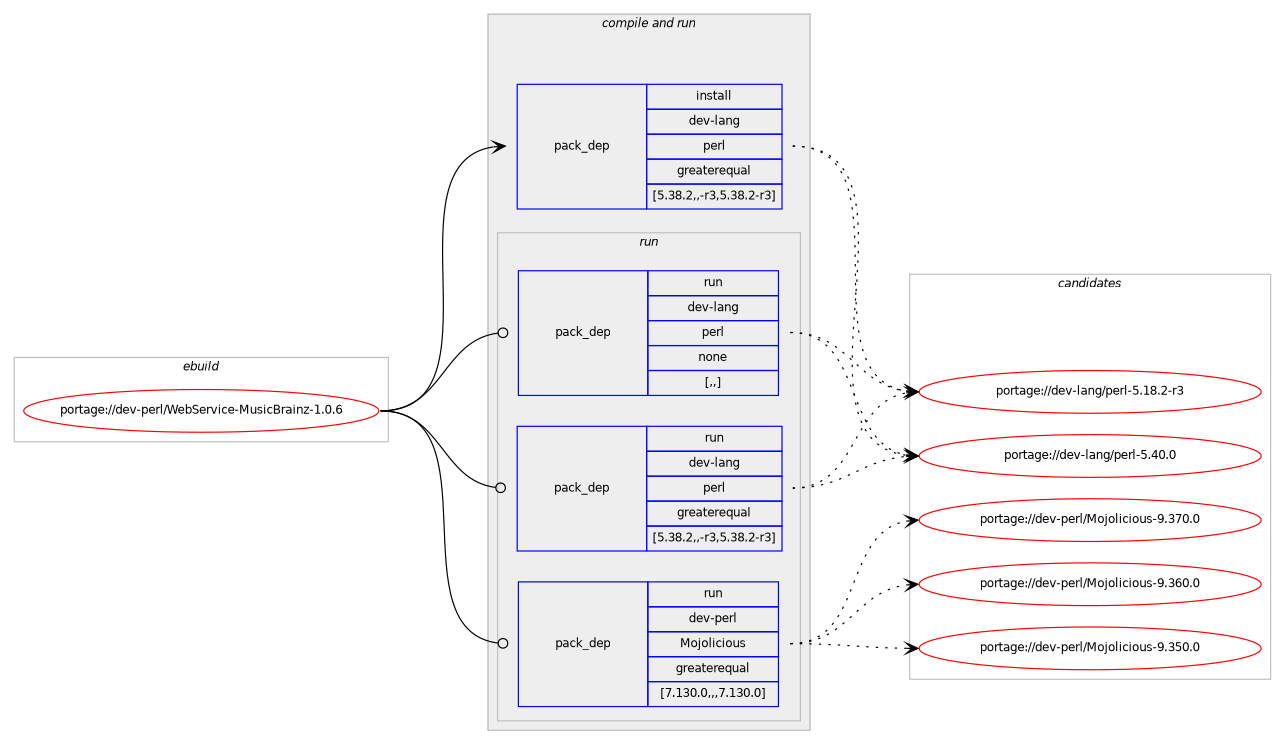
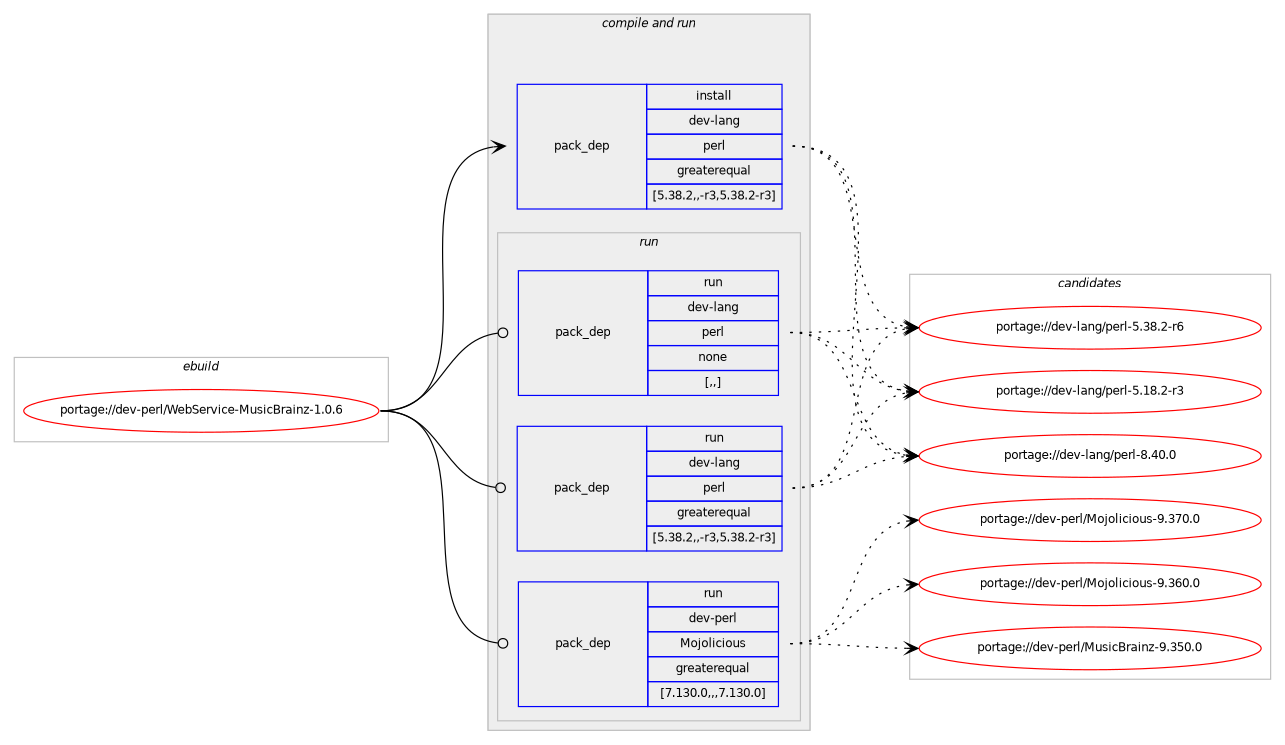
none -> (1090, 328)
(1090, 456) -> (1090, 456)
(1090, 648) -> (1090, 648)
